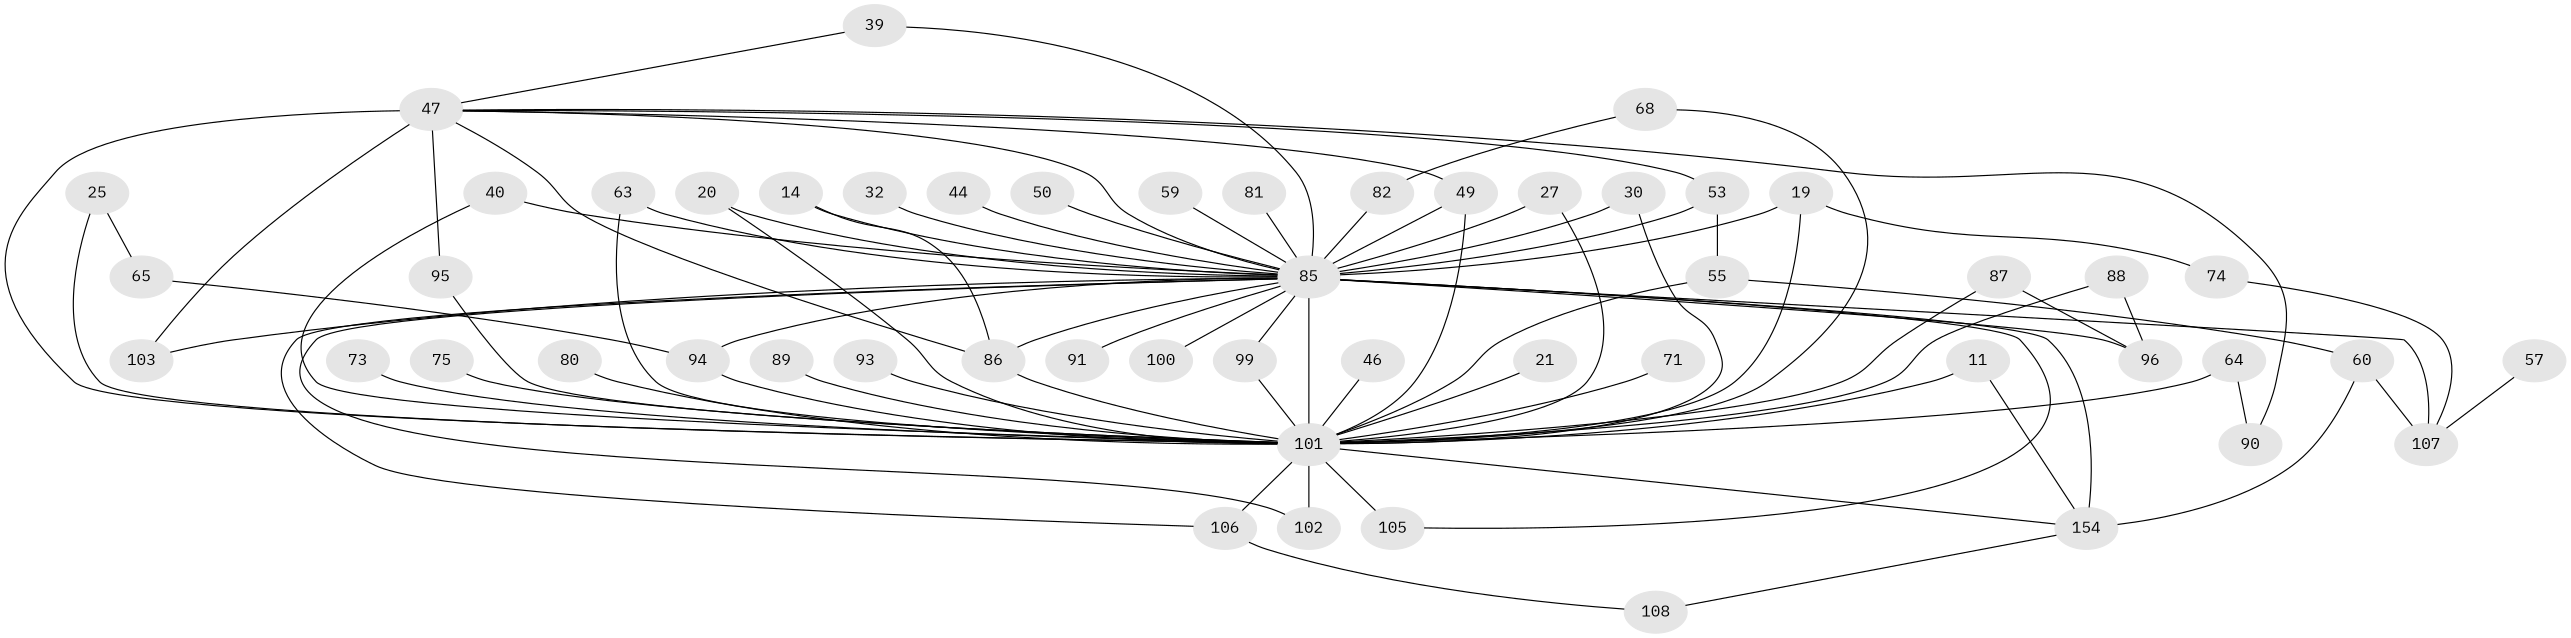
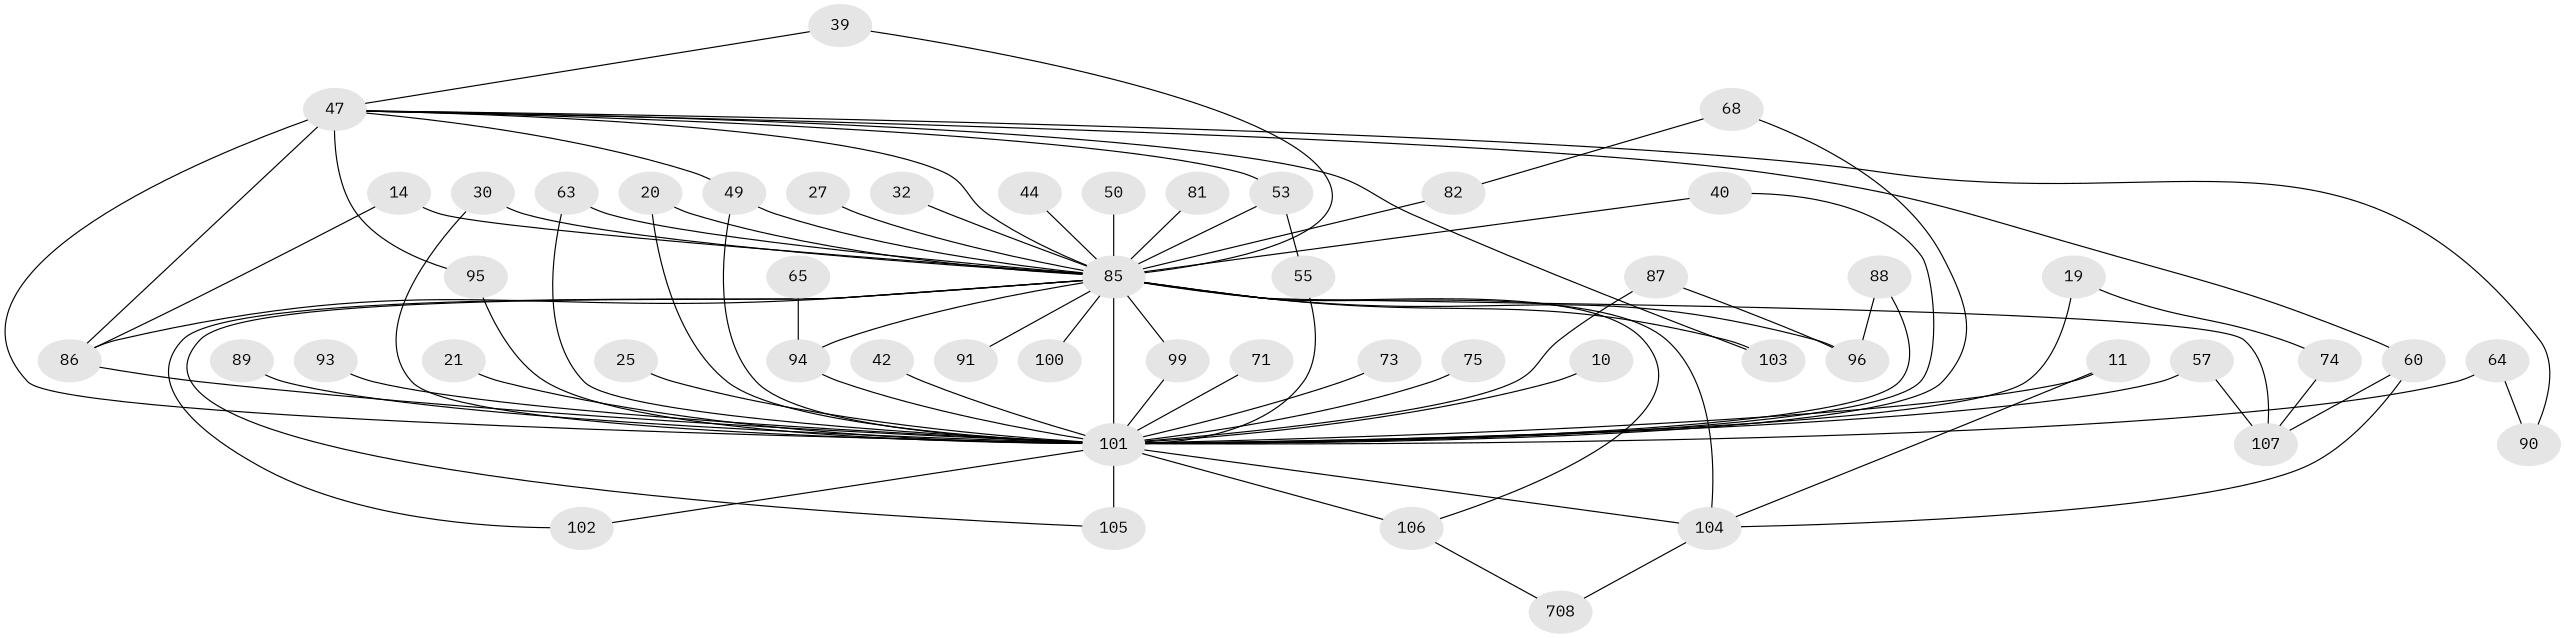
(1170, 193) -> none
(119, 235) -> none
(1561, 255) -> none
(1998, 303) -> (1493, 149)
(570, 361) -> (1601, 361)
(1373, 361) -> (882, 361)
(1583, 385) -> (1923, 414)
(2086, 528) -> (1710, 528)
(1656, 612) -> (1561, 612)
